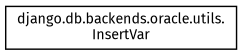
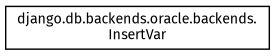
(121, 28) -> (138, 28)
